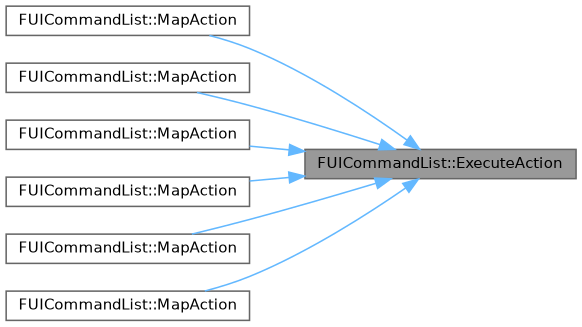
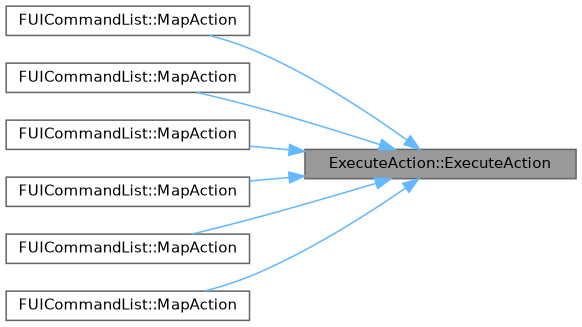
(441, 164) -> (441, 164)
